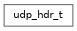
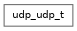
(38, 15) -> (38, 15)
